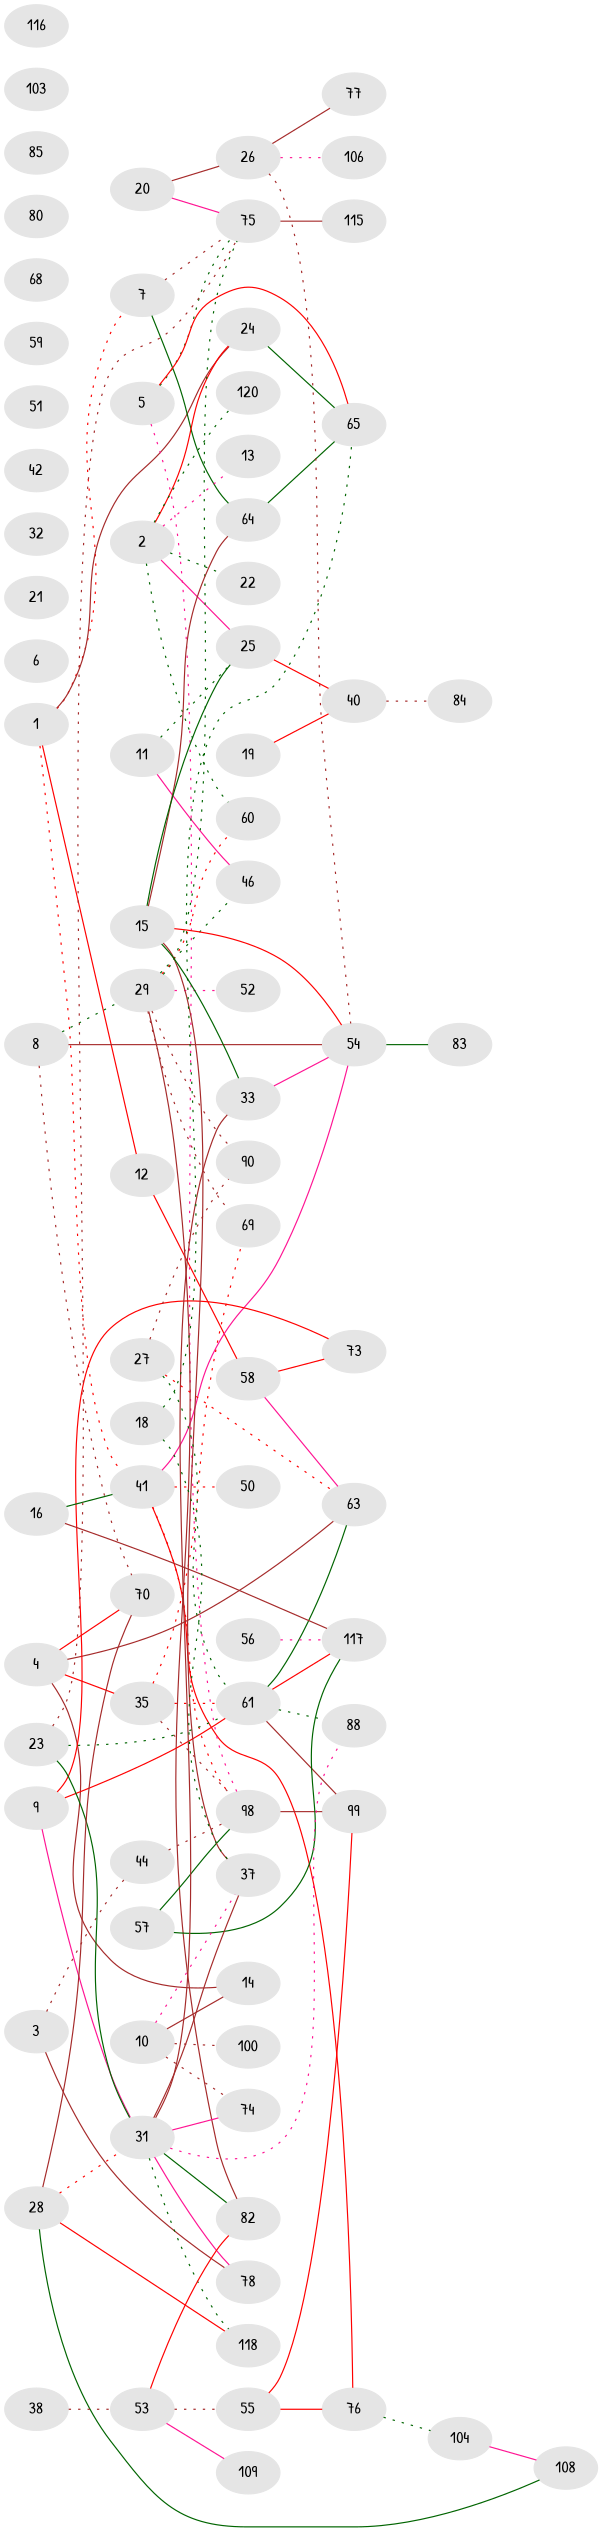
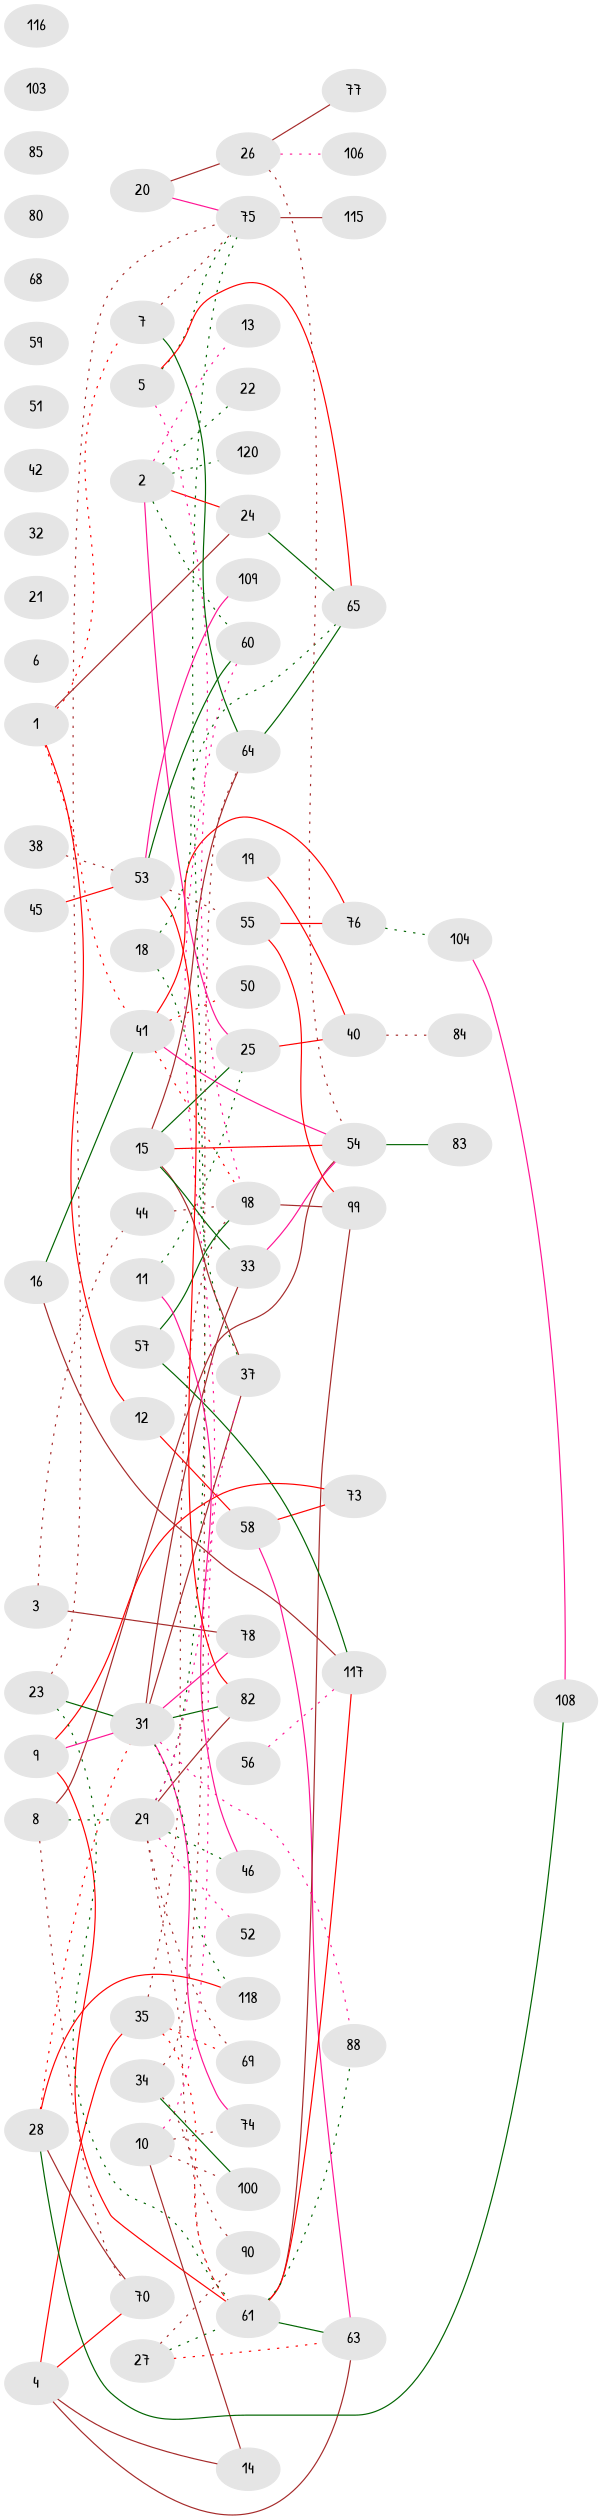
none -> (182, 756)
(201, 882) -> (188, 1089)
none -> (36, 911)
none -> (142, 2081)
